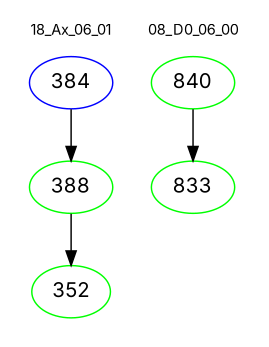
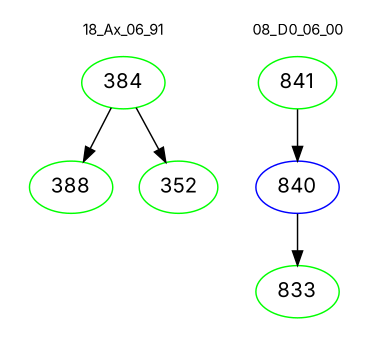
(71, 31) -> (123, 31)
(71, 83) -> (123, 83)
(193, 83) -> (298, 187)
none -> (298, 83)
(71, 232) -> (147, 128)
